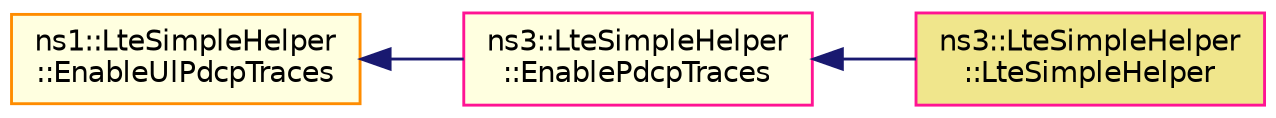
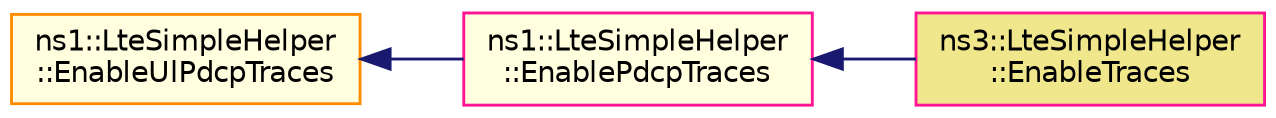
(638, 59) -> (638, 59)
(1090, 59) -> (1090, 59)
